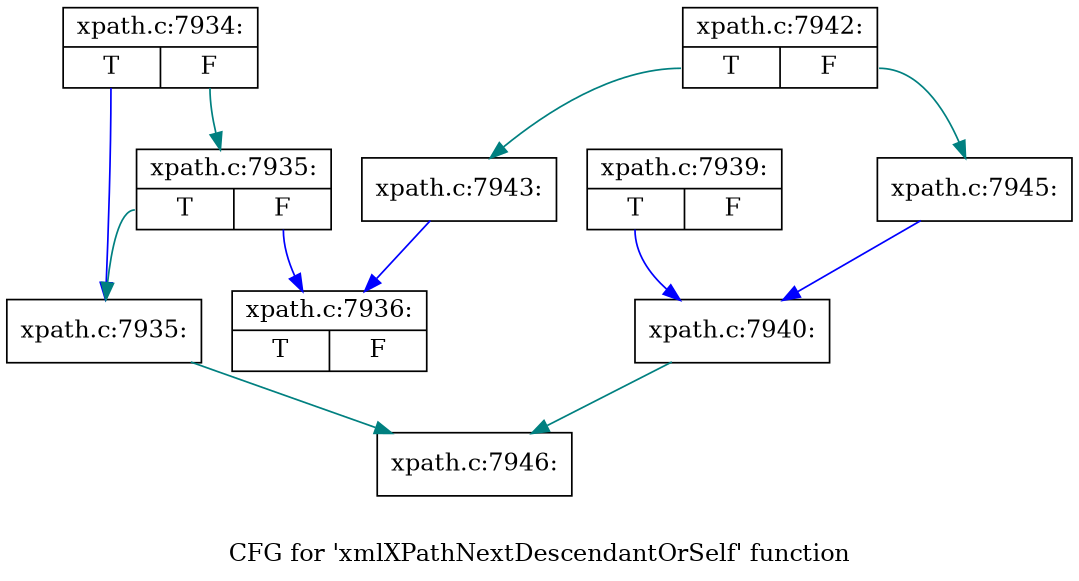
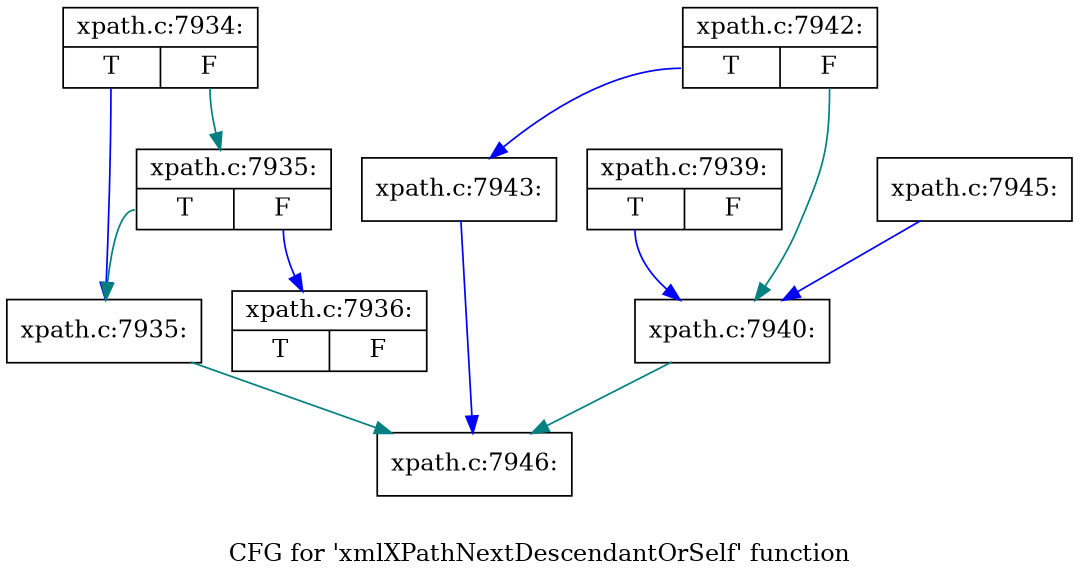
(586, 93) -> (586, 93)
(929, 93) -> (813, 192)
(404, 250) -> (466, 318)
